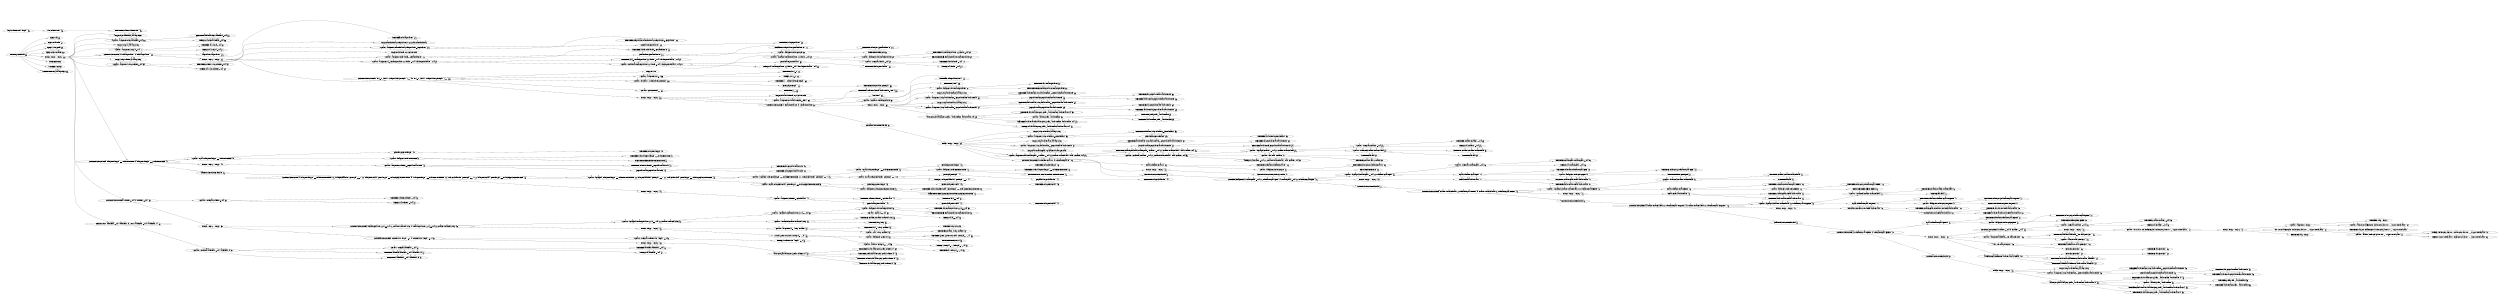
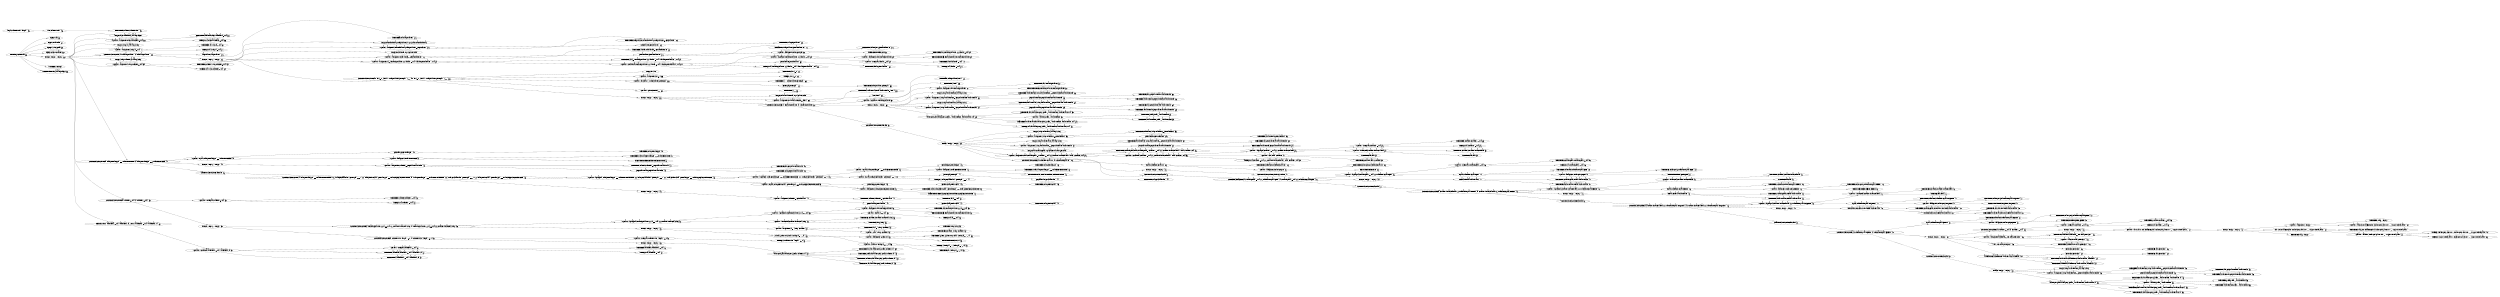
(55, 62) -> none
